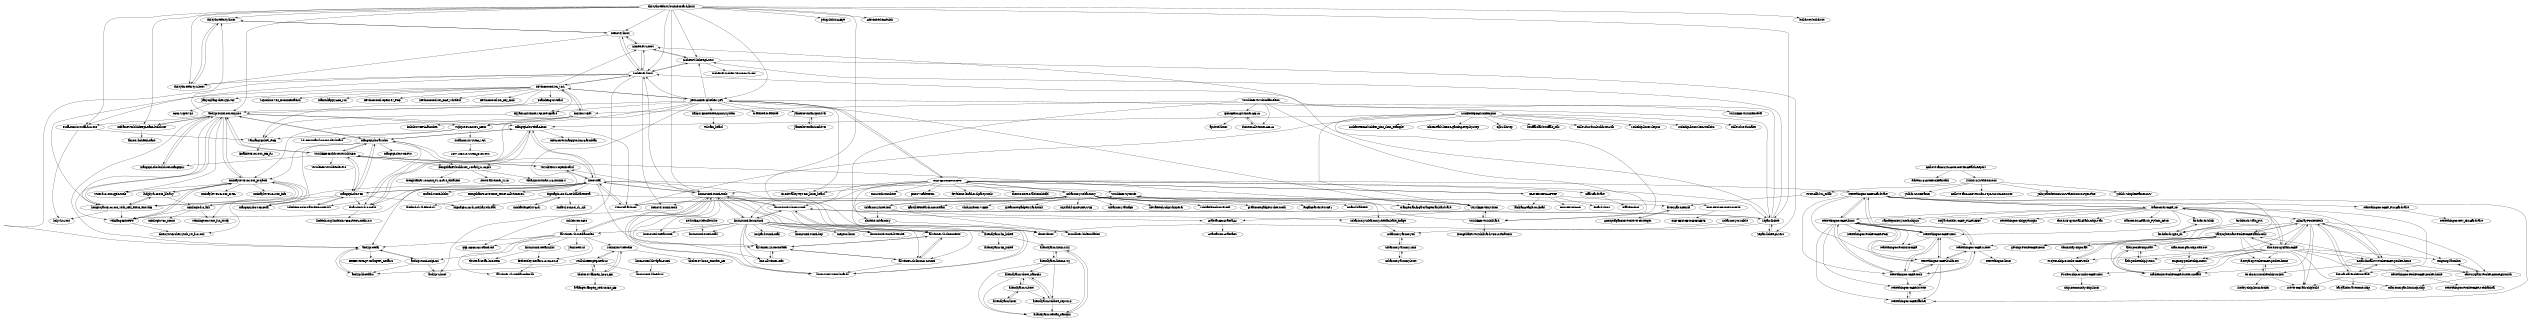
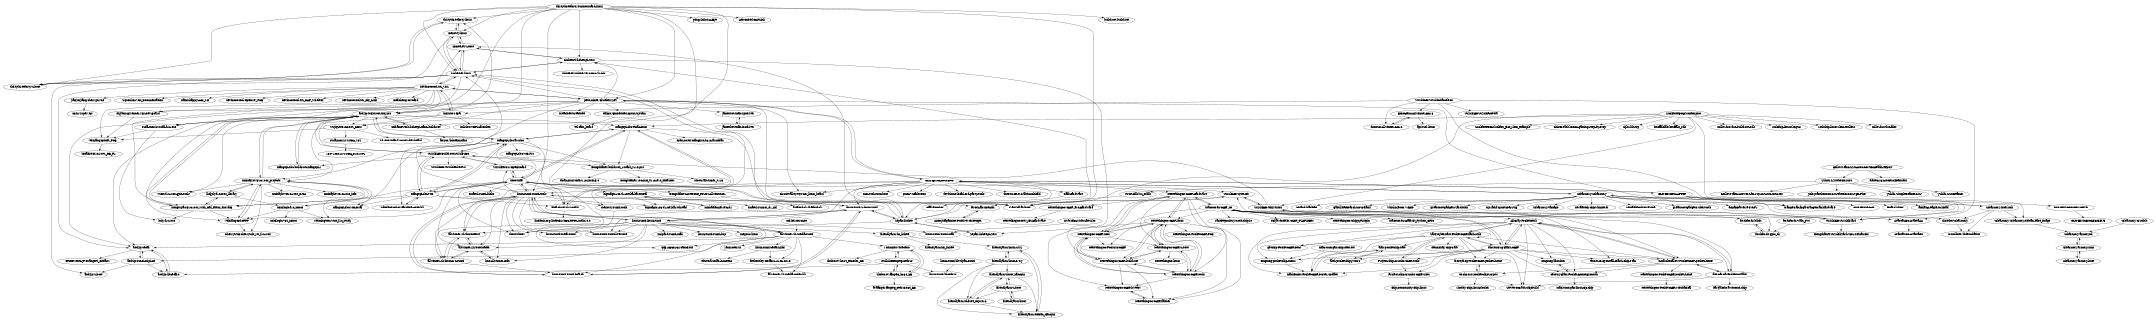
(198, 208) -> (290, 208)
(577, 234) -> (797, 234)
(2331, 279) -> (1555, 254)
